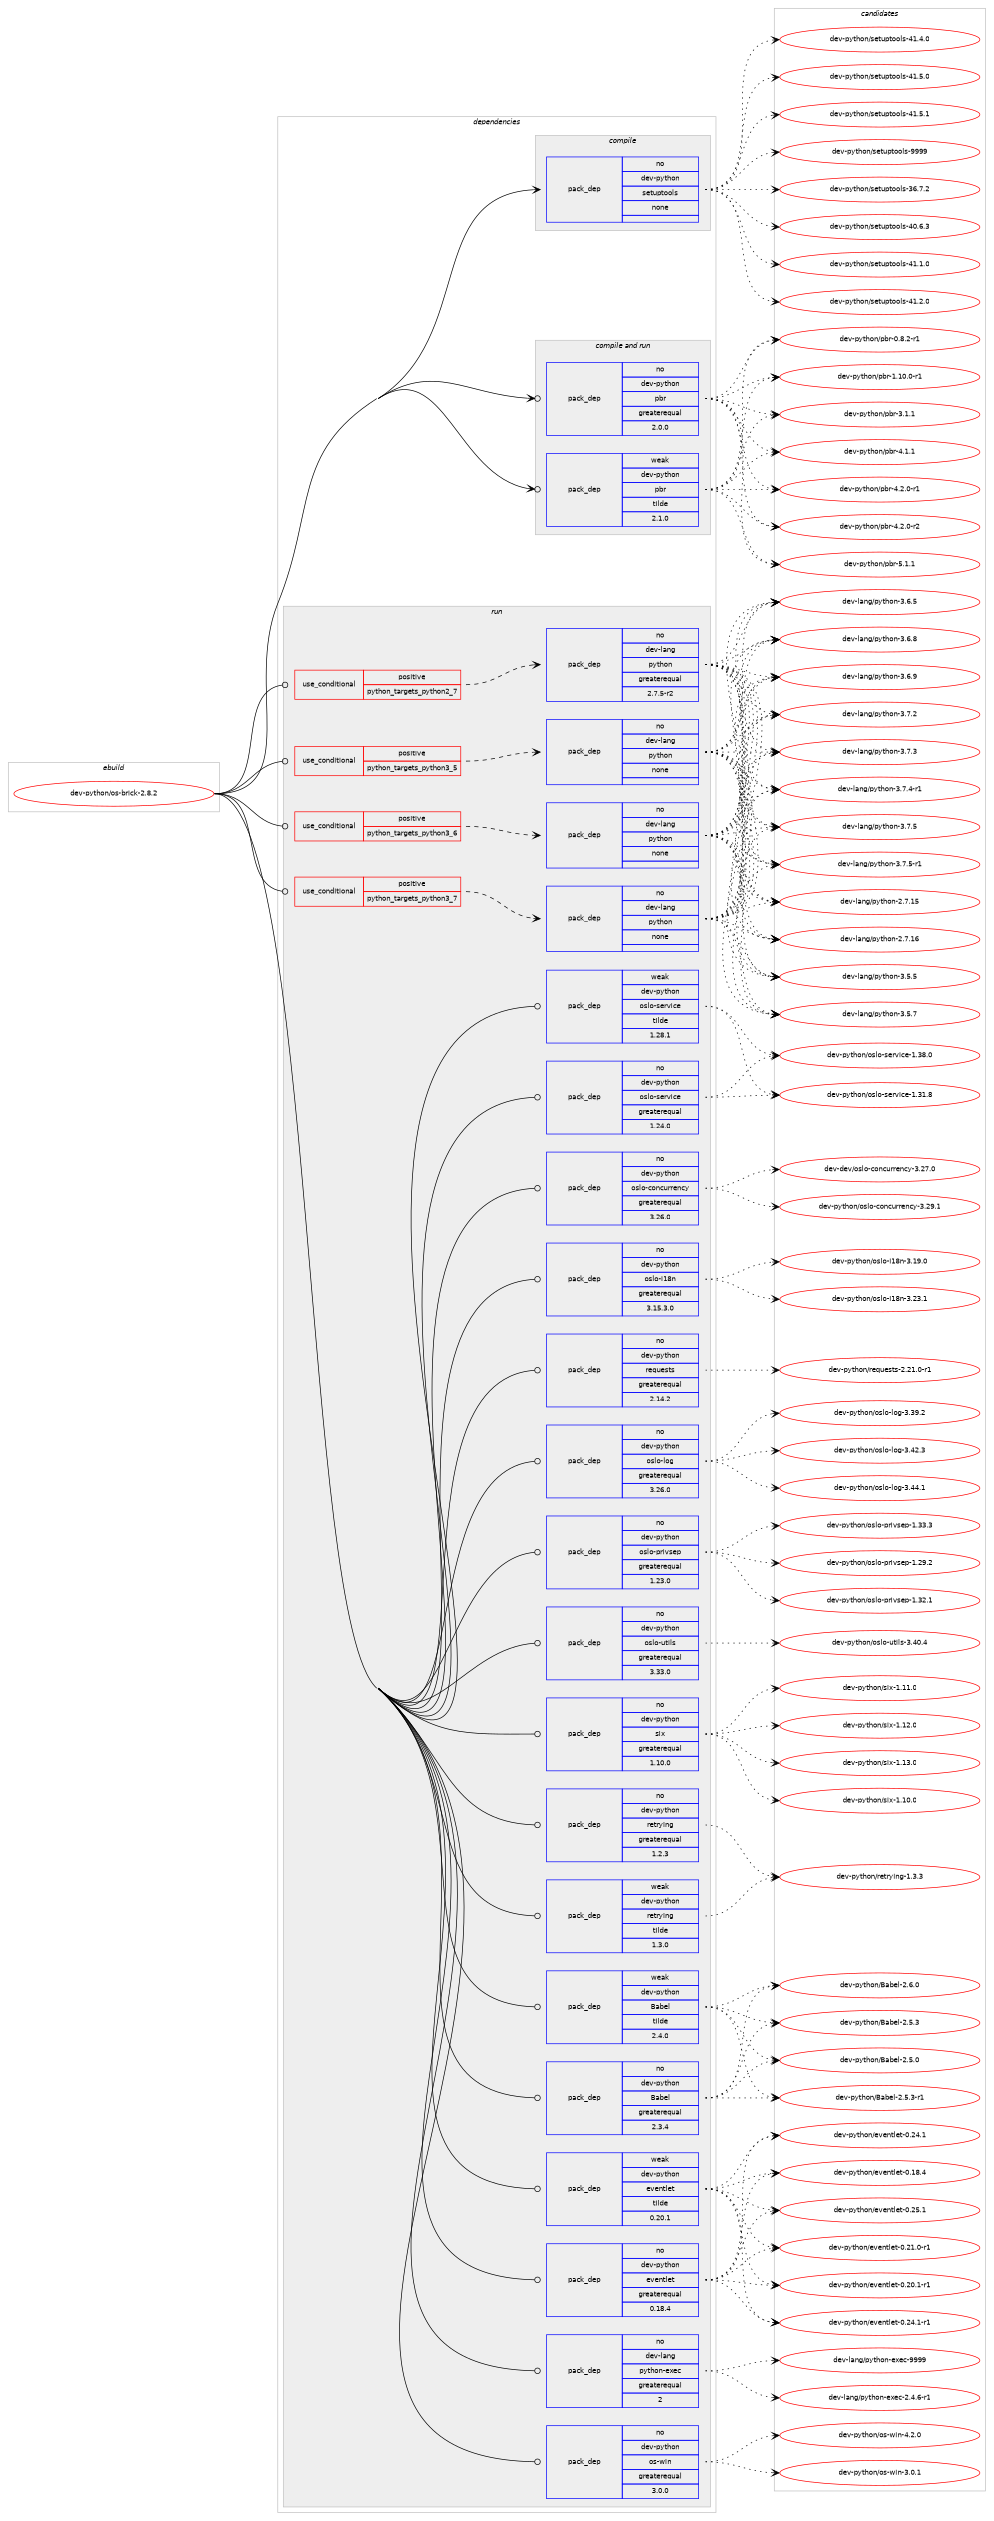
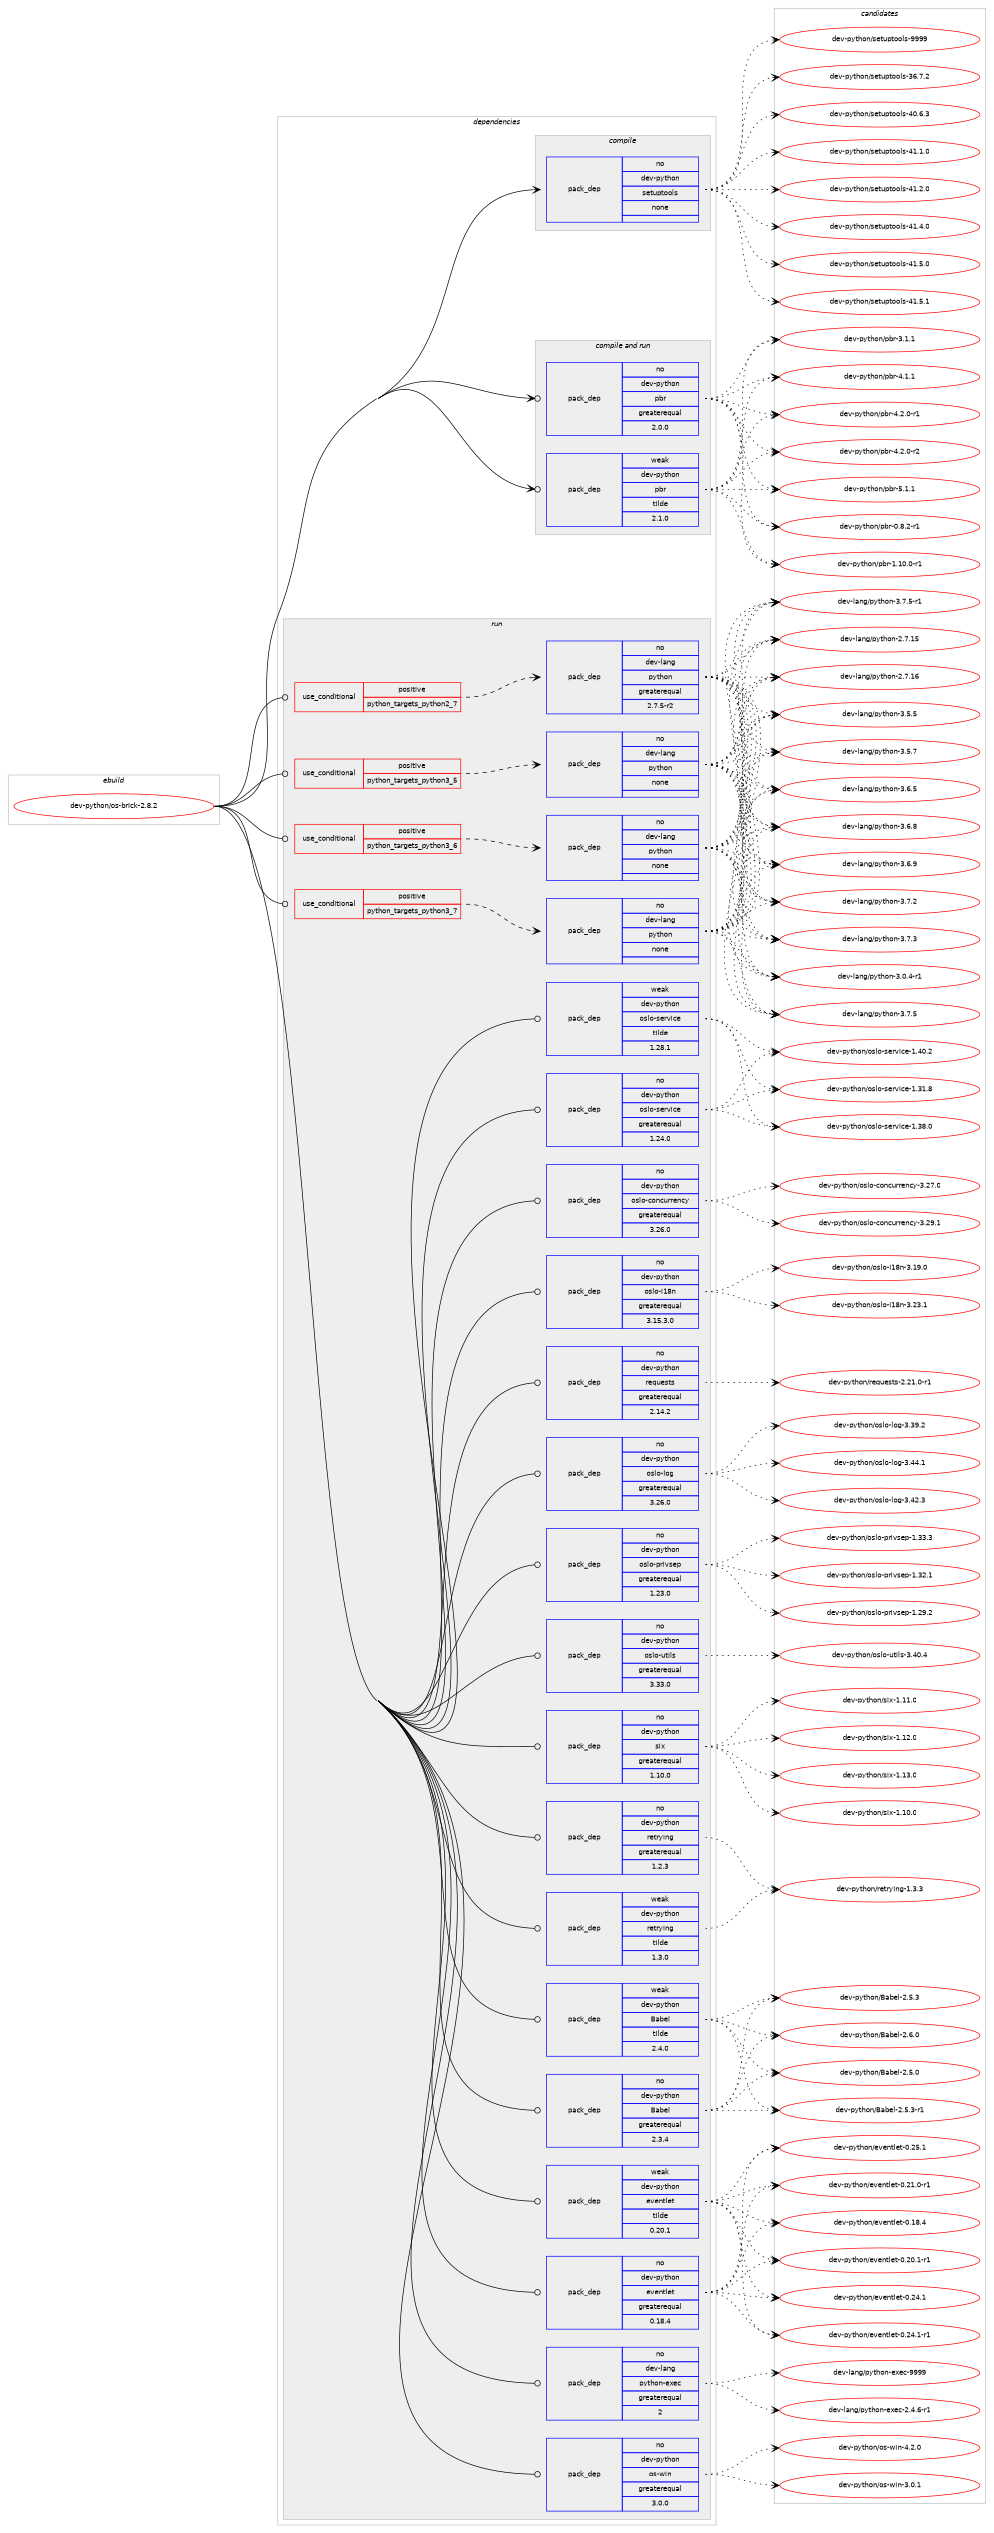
(880, 790) -> (880, 977)
none -> (880, 1052)
(880, 1169) -> (880, 1186)
